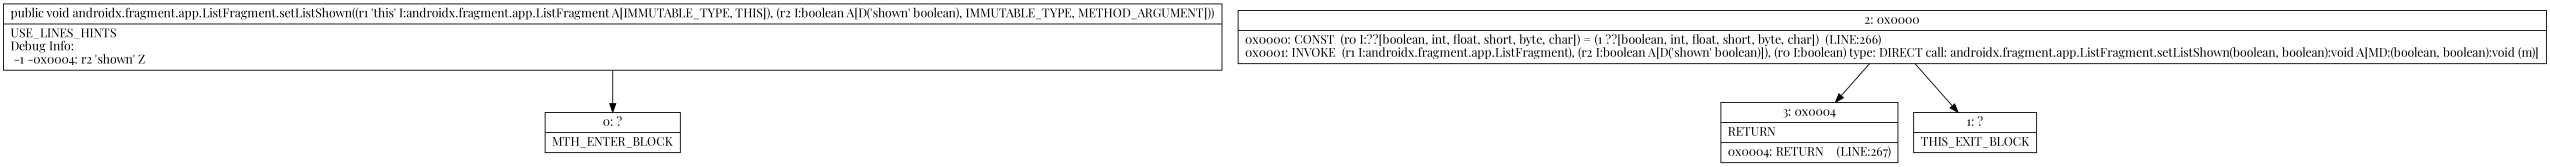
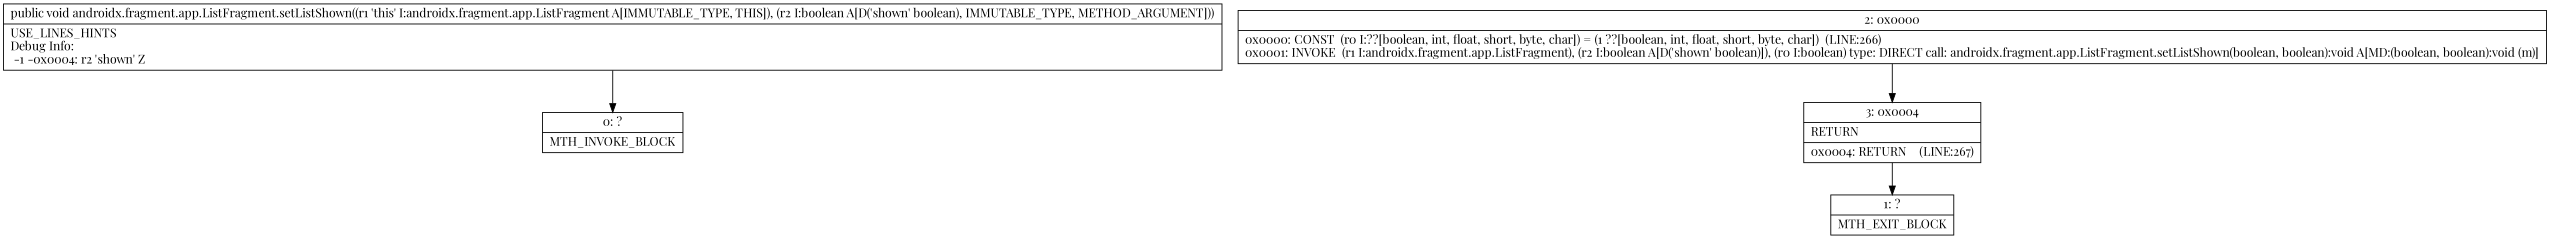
(1934, 85) -> (1892, 174)
(613, 142) -> (613, 142)
(1975, 142) -> (1892, 225)
